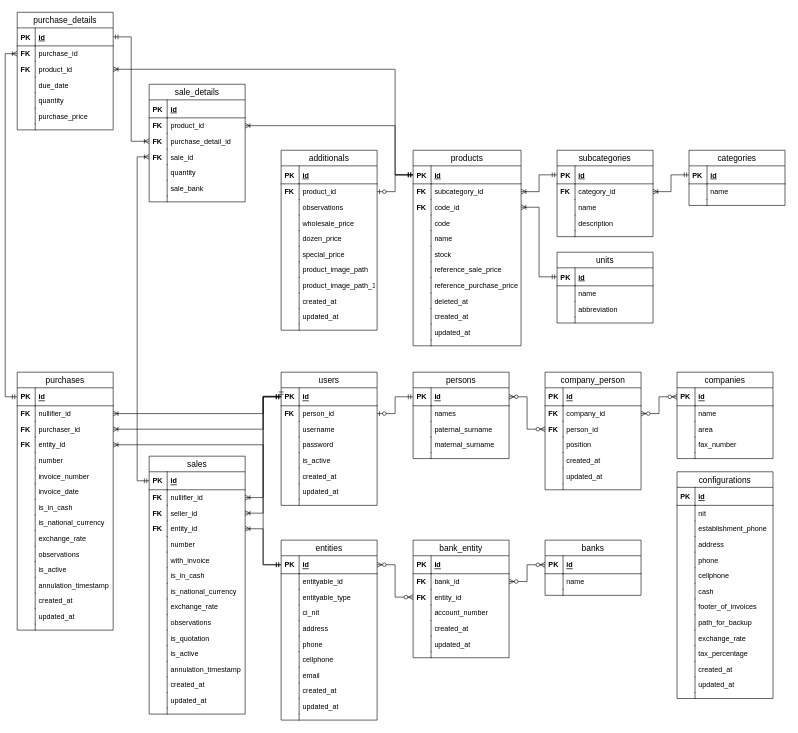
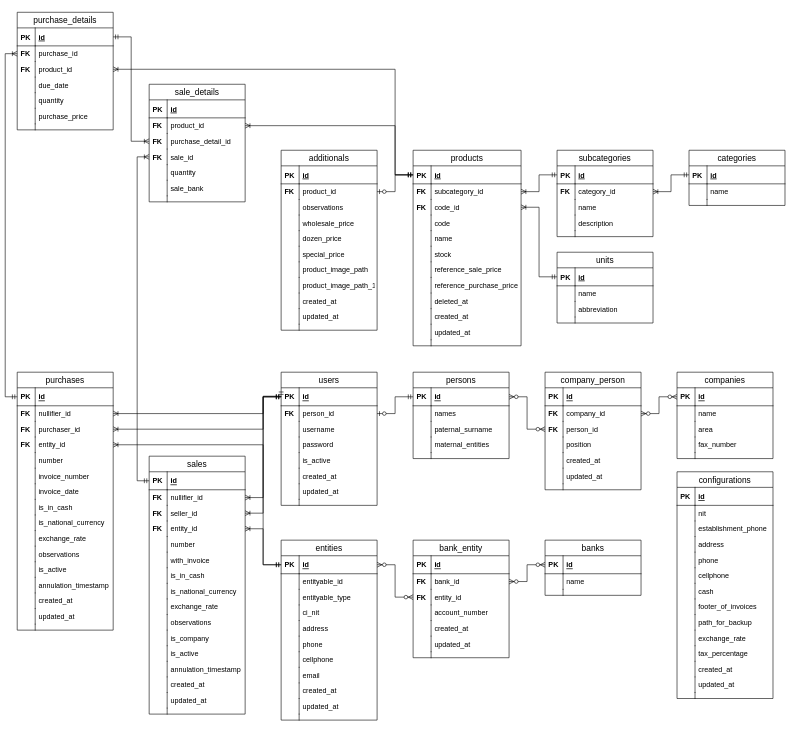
(466, 445) -> (466, 445)
(193, 638) -> (190, 638)
